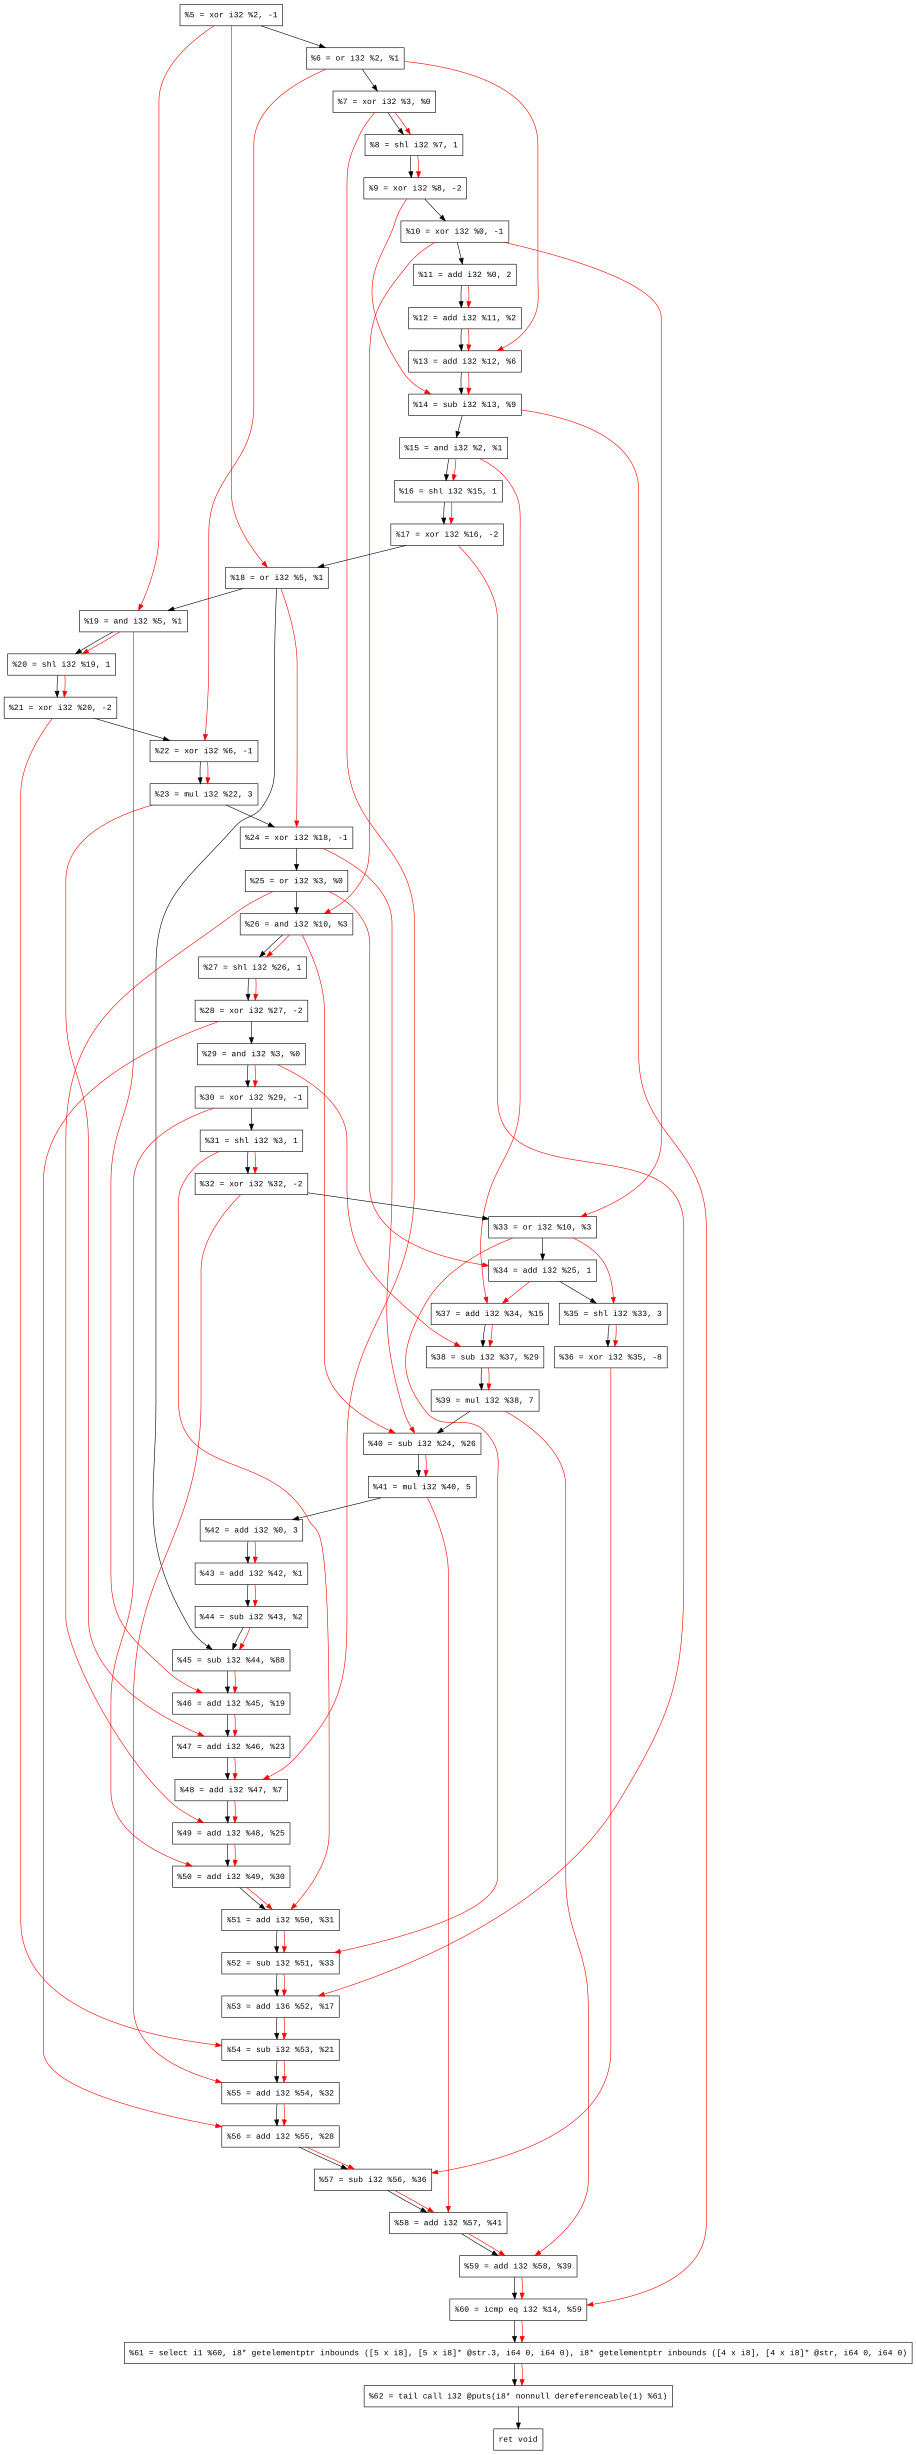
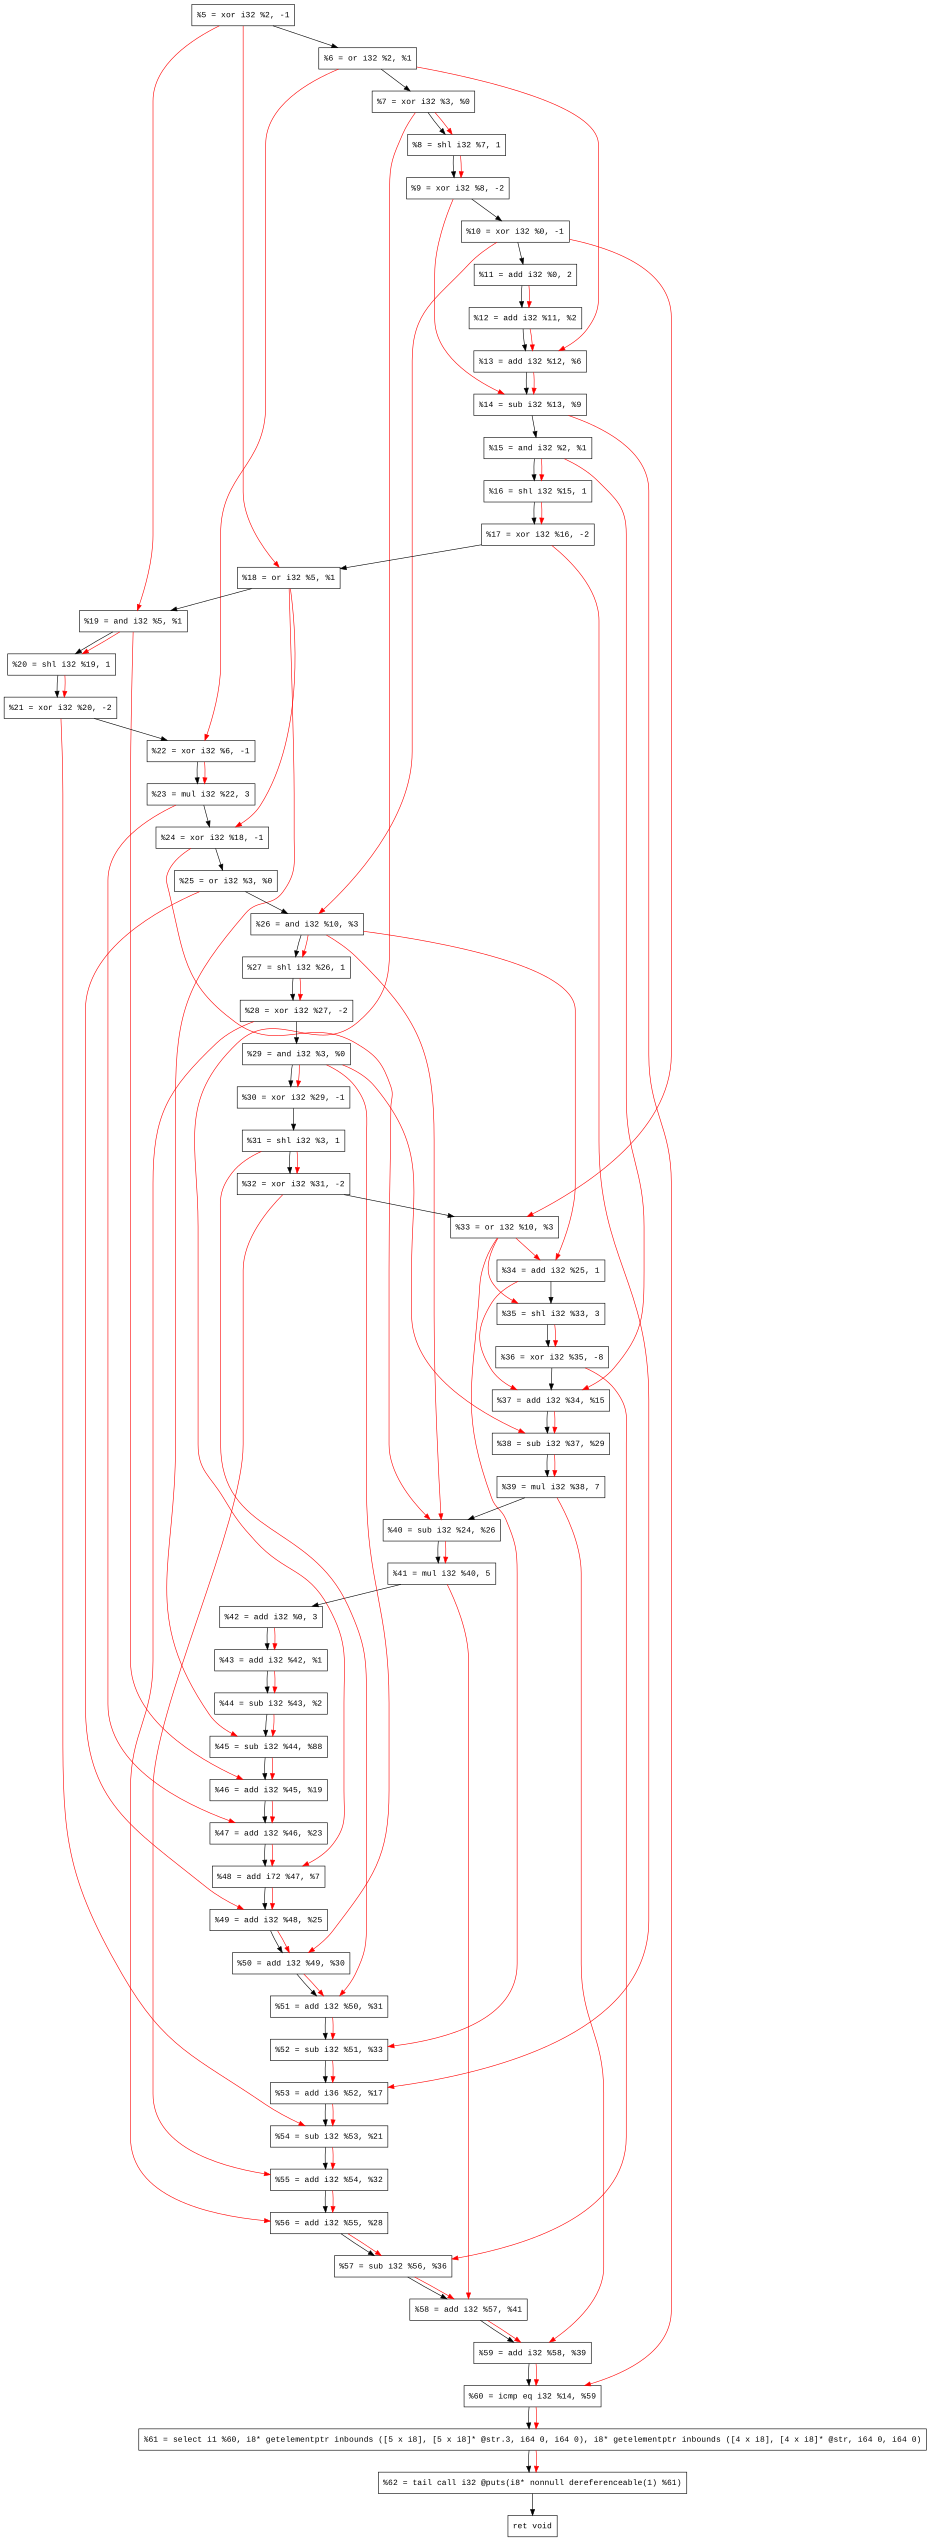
(156, 1103) -> (176, 1149)
(369, 1105) -> (575, 1016)
(251, 1184) -> (294, 1184)
(543, 1246) -> (526, 1247)
none -> (552, 1376)
(133, 1486) -> (367, 1511)
(231, 1790) -> (269, 1877)
